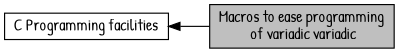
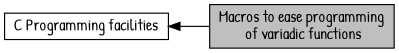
(302, 26) -> (302, 26)
